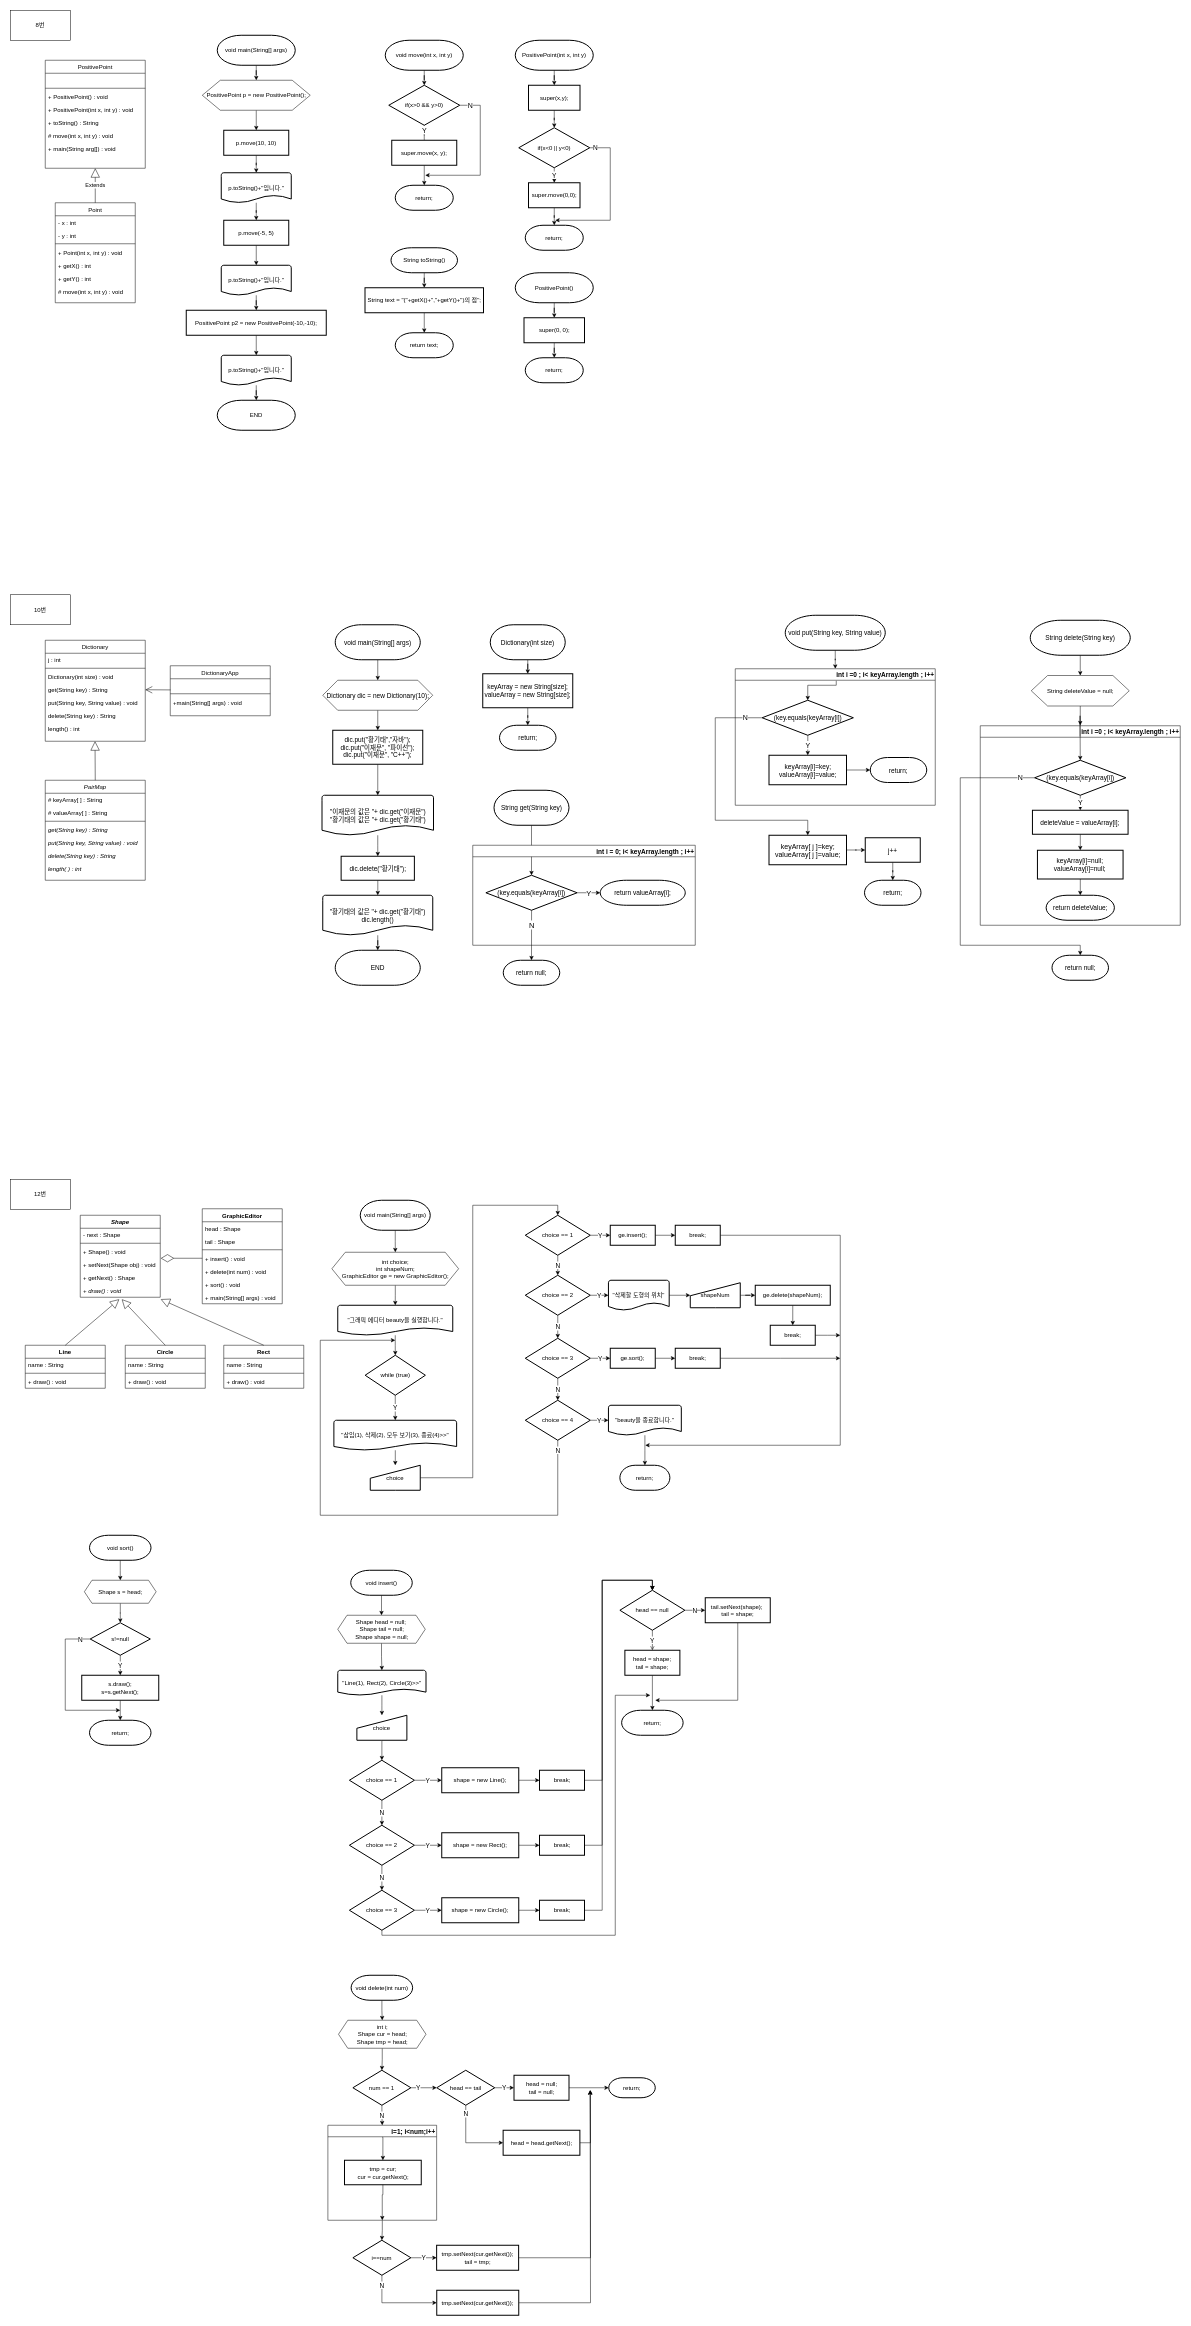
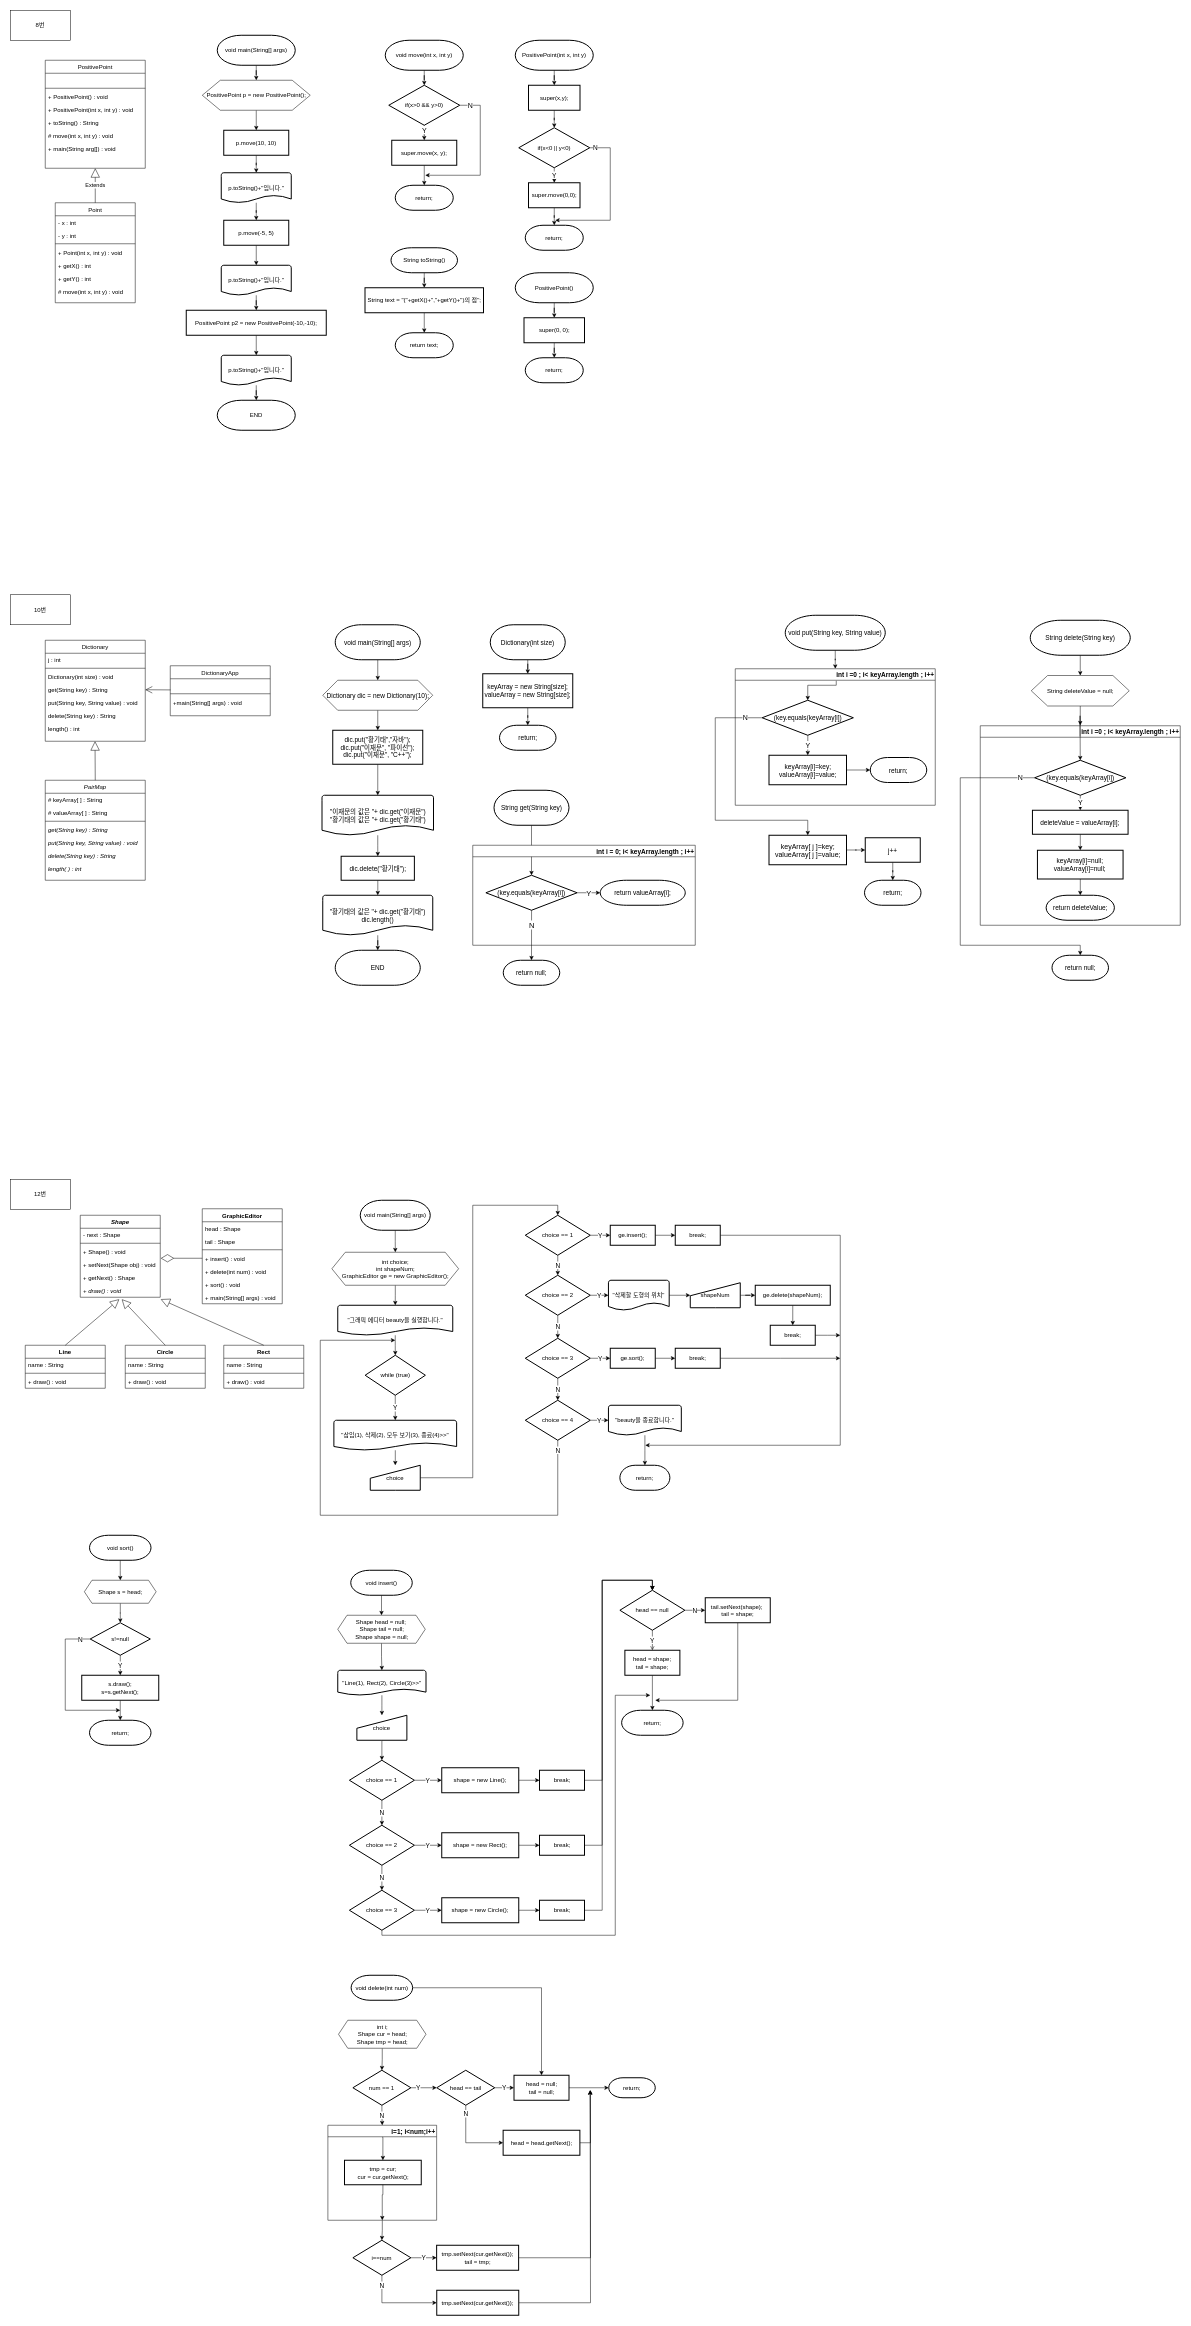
(424, 137) -> (424, 134)
(382, 2015) -> (542, 1988)
